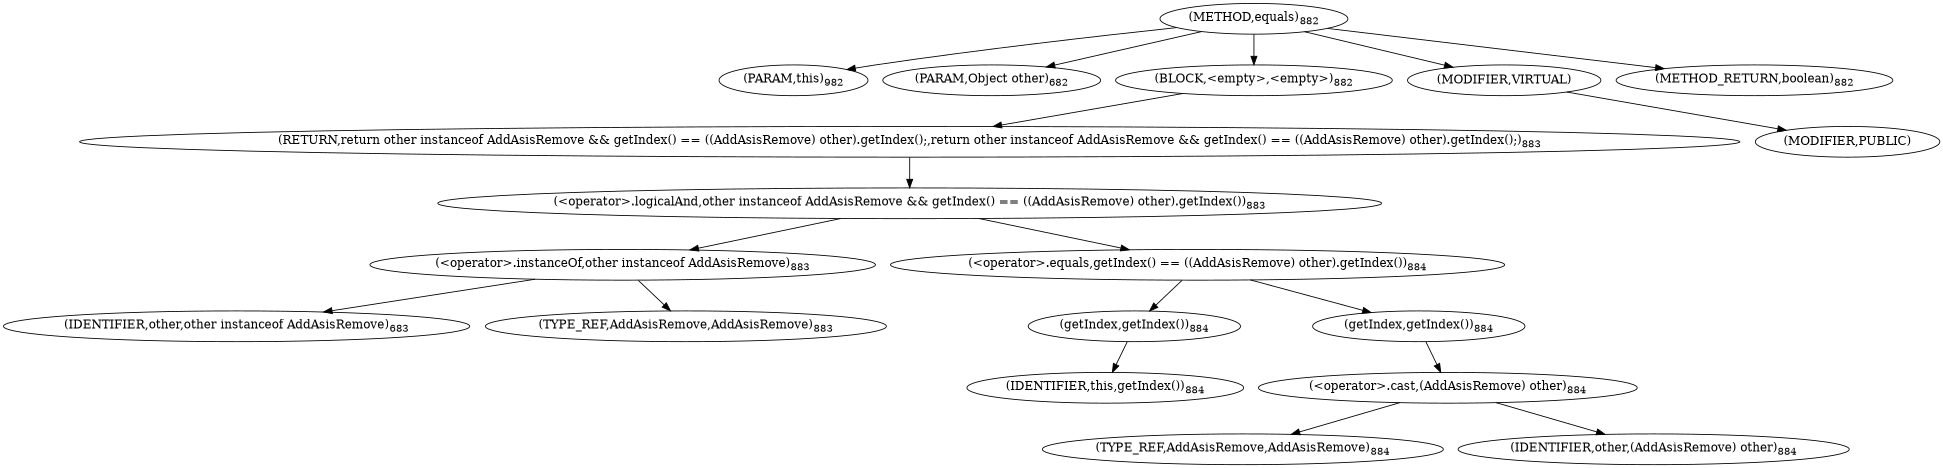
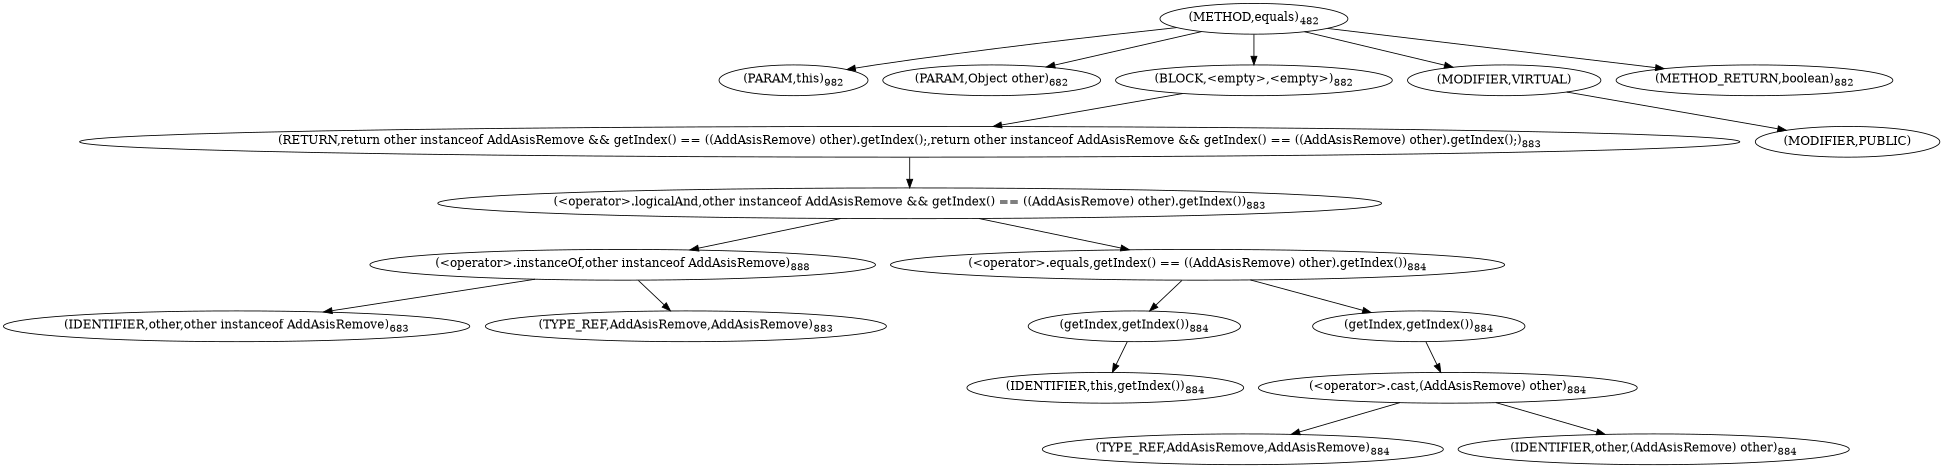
(1309, 18) -> (1309, 18)
(800, 264) -> (800, 264)
